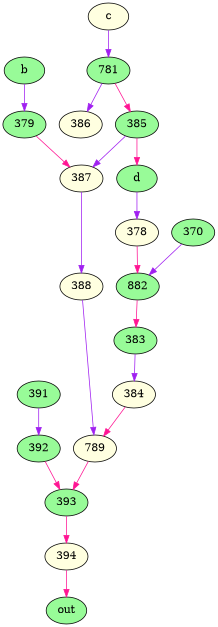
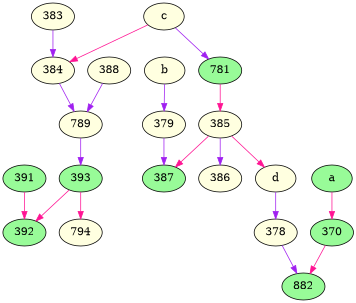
none -> (112, 42)
(24, 70) -> (165, 70)
(96, 94) -> (220, 148)
(24, 124) -> (164, 124)
(137, 124) -> (220, 124)
(50, 149) -> (164, 148)
(112, 149) -> (195, 149)
(81, 178) -> (164, 178)
(137, 178) -> (276, 178)
none -> (332, 178)
(81, 229) -> none
(137, 256) -> (288, 256)
(168, 257) -> (320, 256)
(137, 310) -> none
(135, 340) -> (53, 16)
(39, 418) -> (24, 202)
(117, 418) -> (65, 94)
(51, 472) -> (55, 203)
(83, 472) -> (81, 148)
(66, 556) -> (81, 232)
(66, 610) -> none
